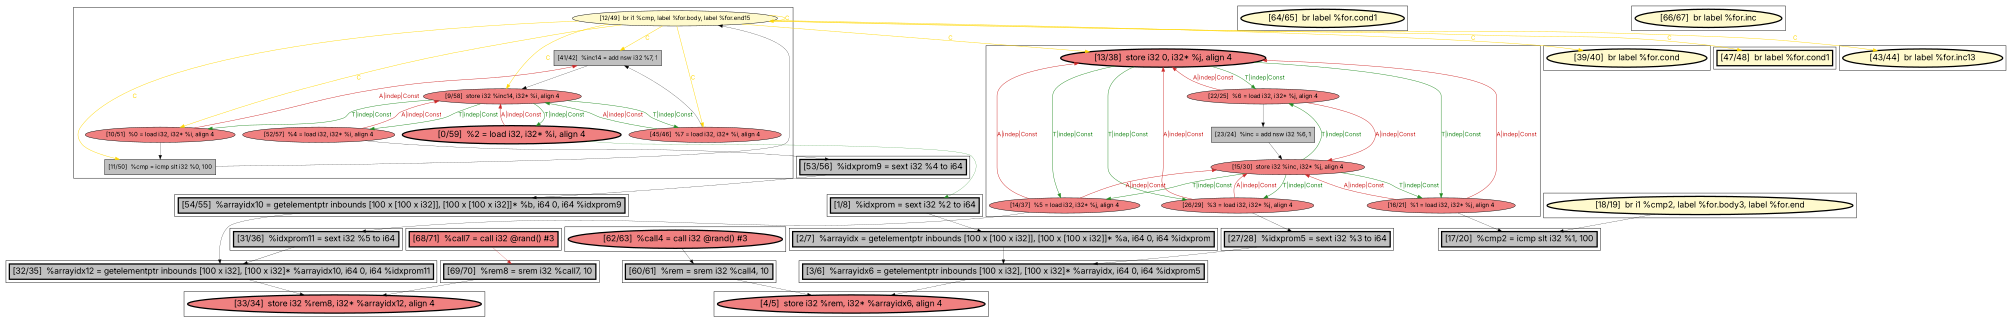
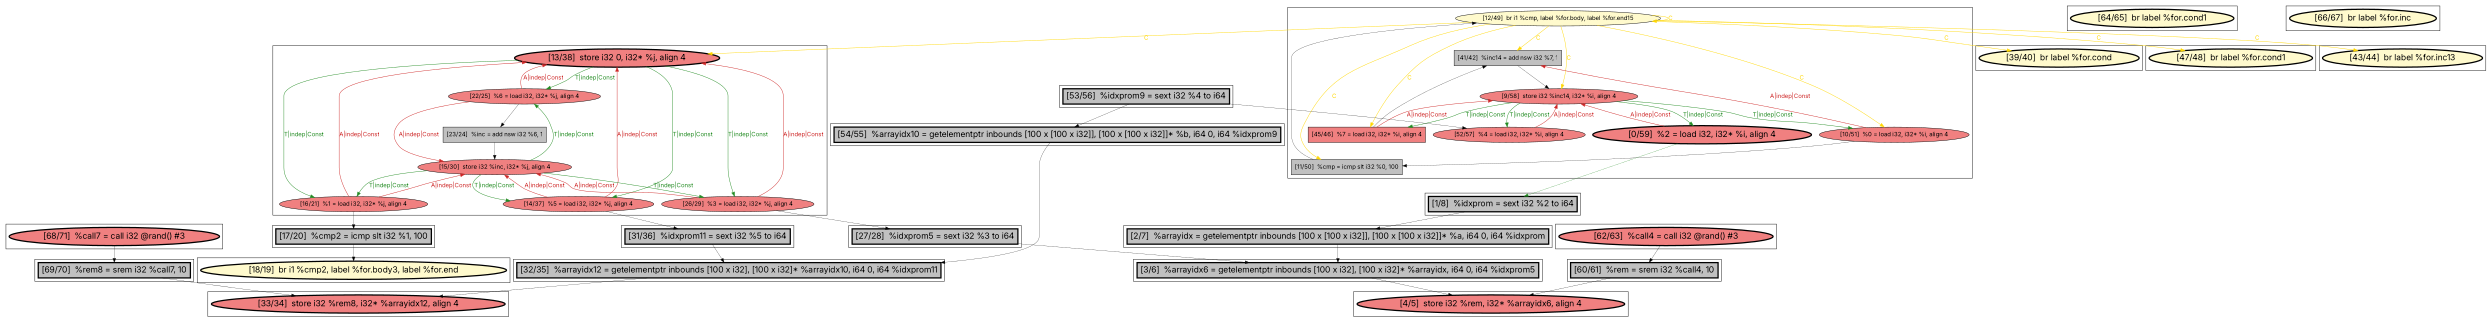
(1775, 58) -> (2231, 58)
(603, 118) -> (1431, 107)
(705, 135) -> (1367, 135)
(595, 150) -> (1346, 115)
(1609, 222) -> (354, 251)
(484, 239) -> (114, 237)
(500, 254) -> (114, 252)
